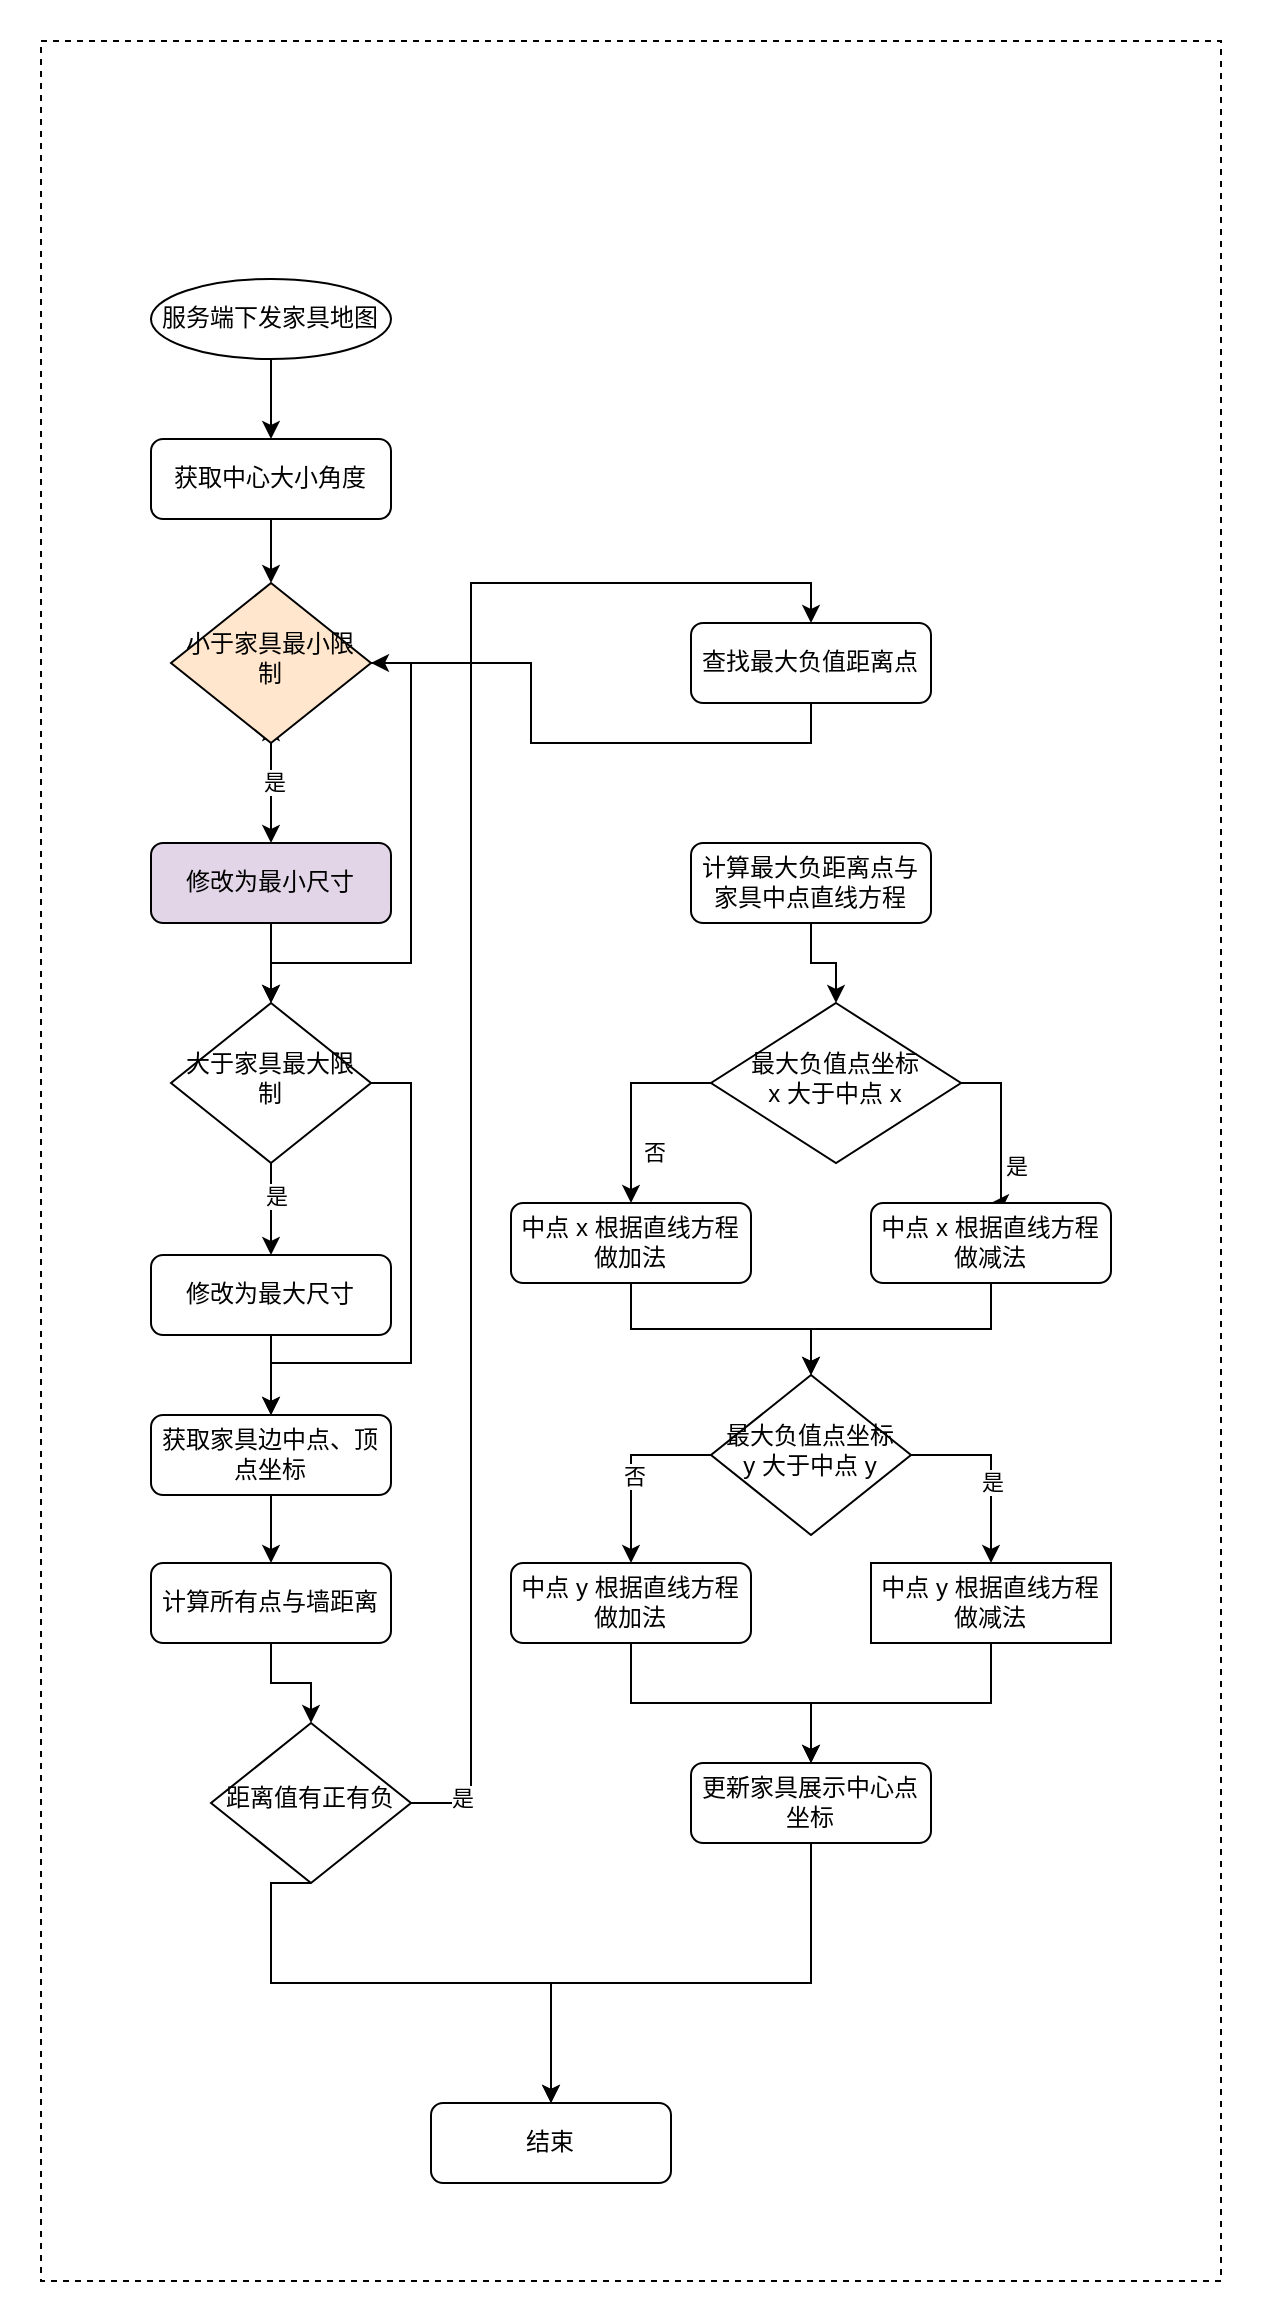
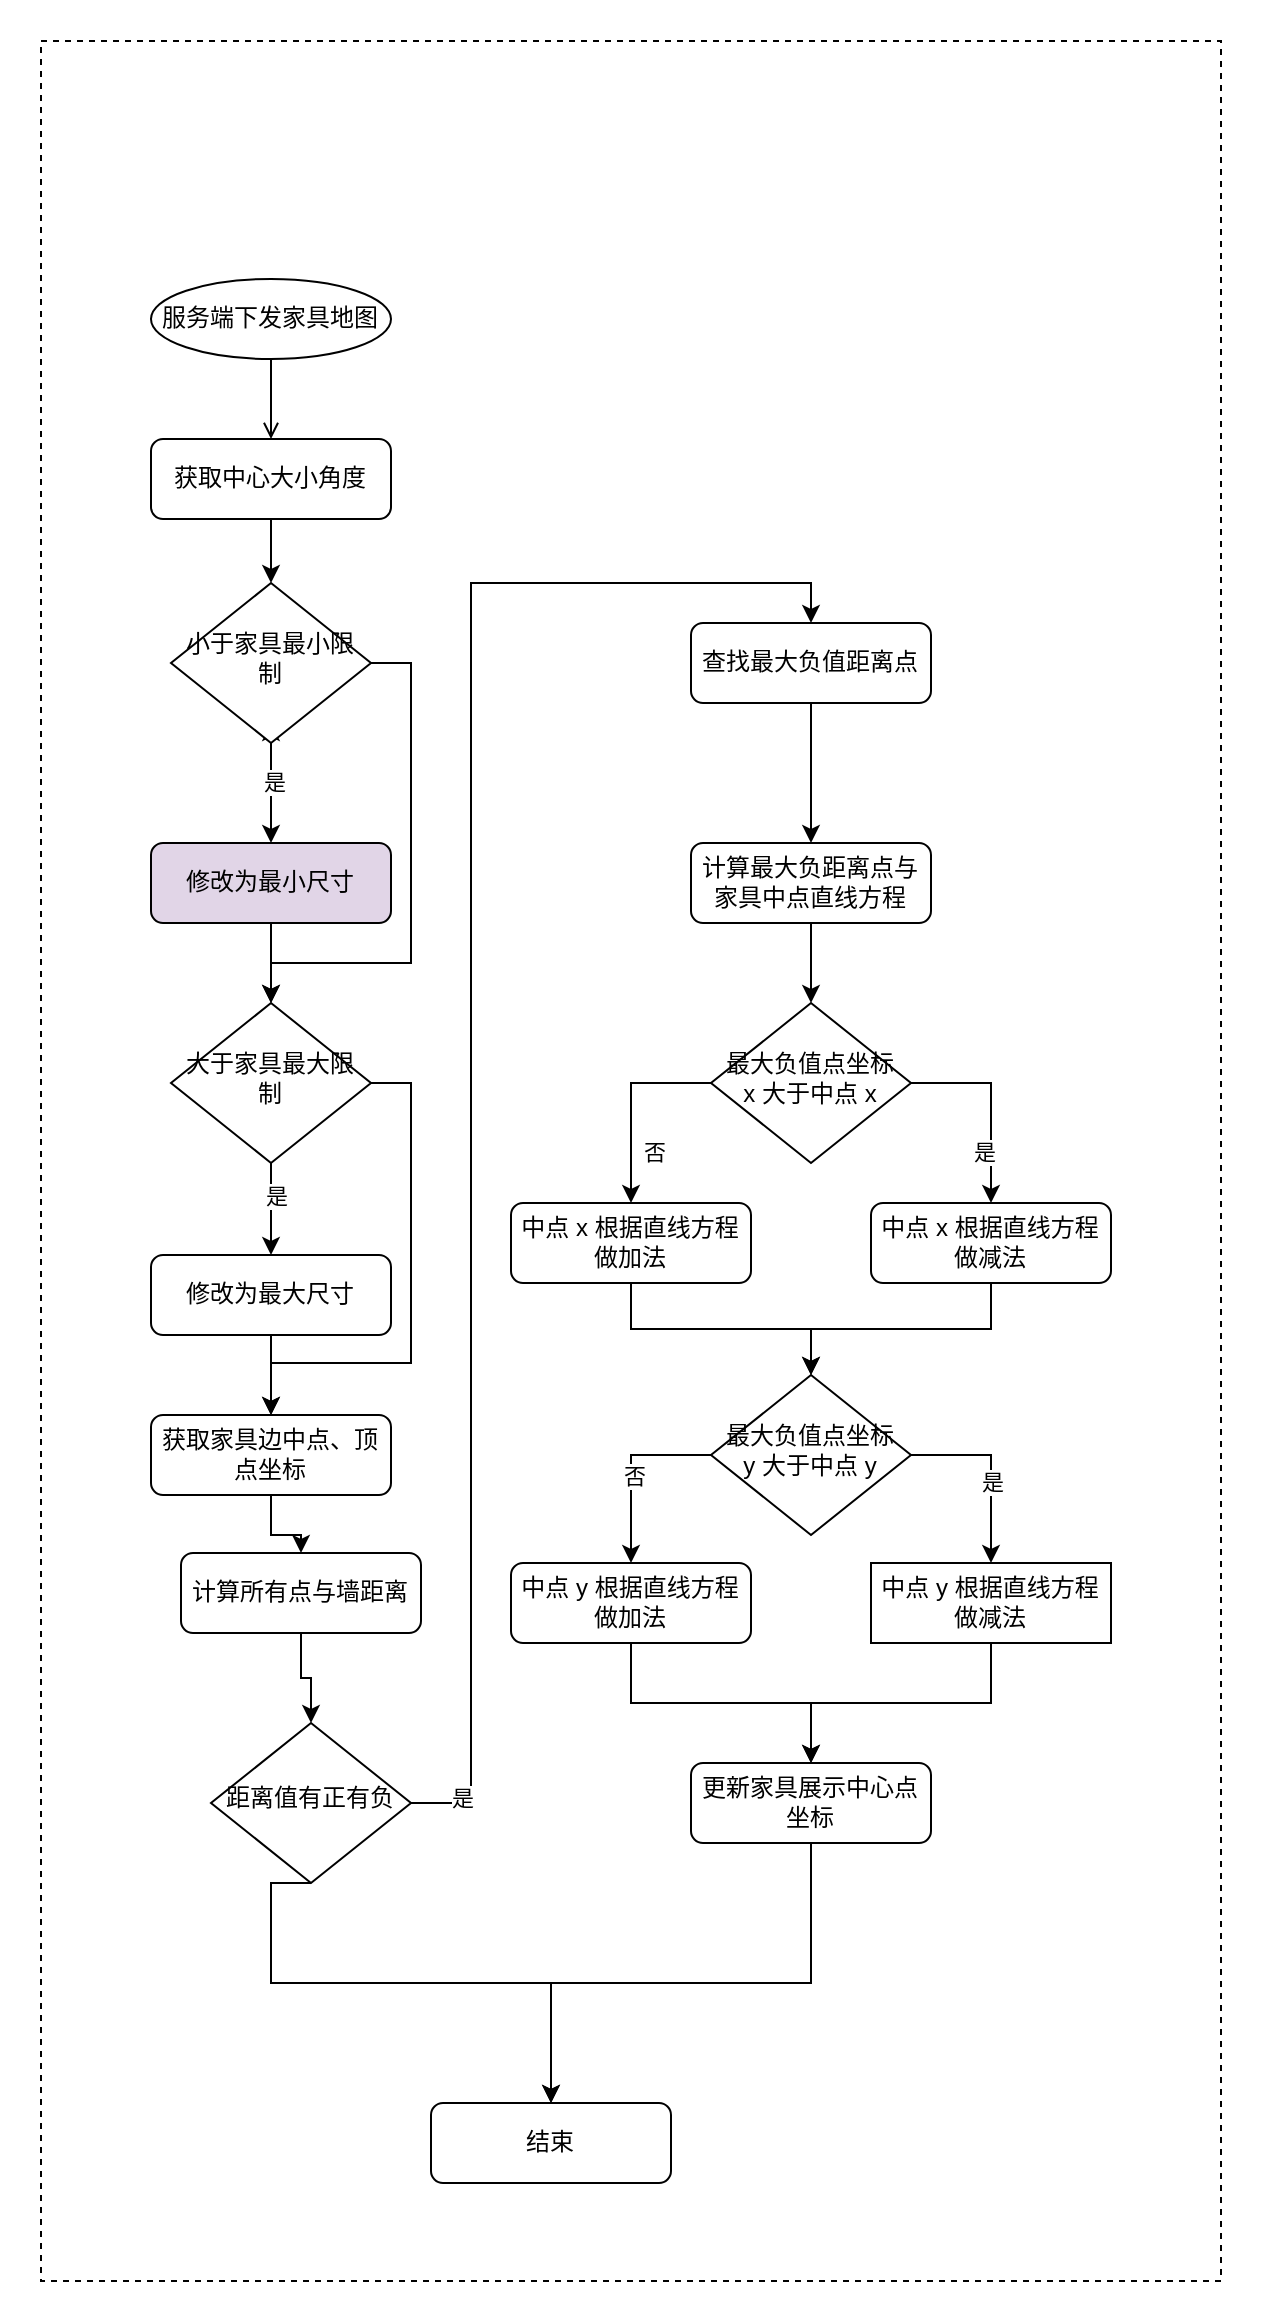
(271, 424) -> (271, 426)
(271, 663) -> (271, 663)
(575, 743) -> (811, 785)
(836, 1083) -> (811, 1083)
(271, 1603) -> (301, 1593)
